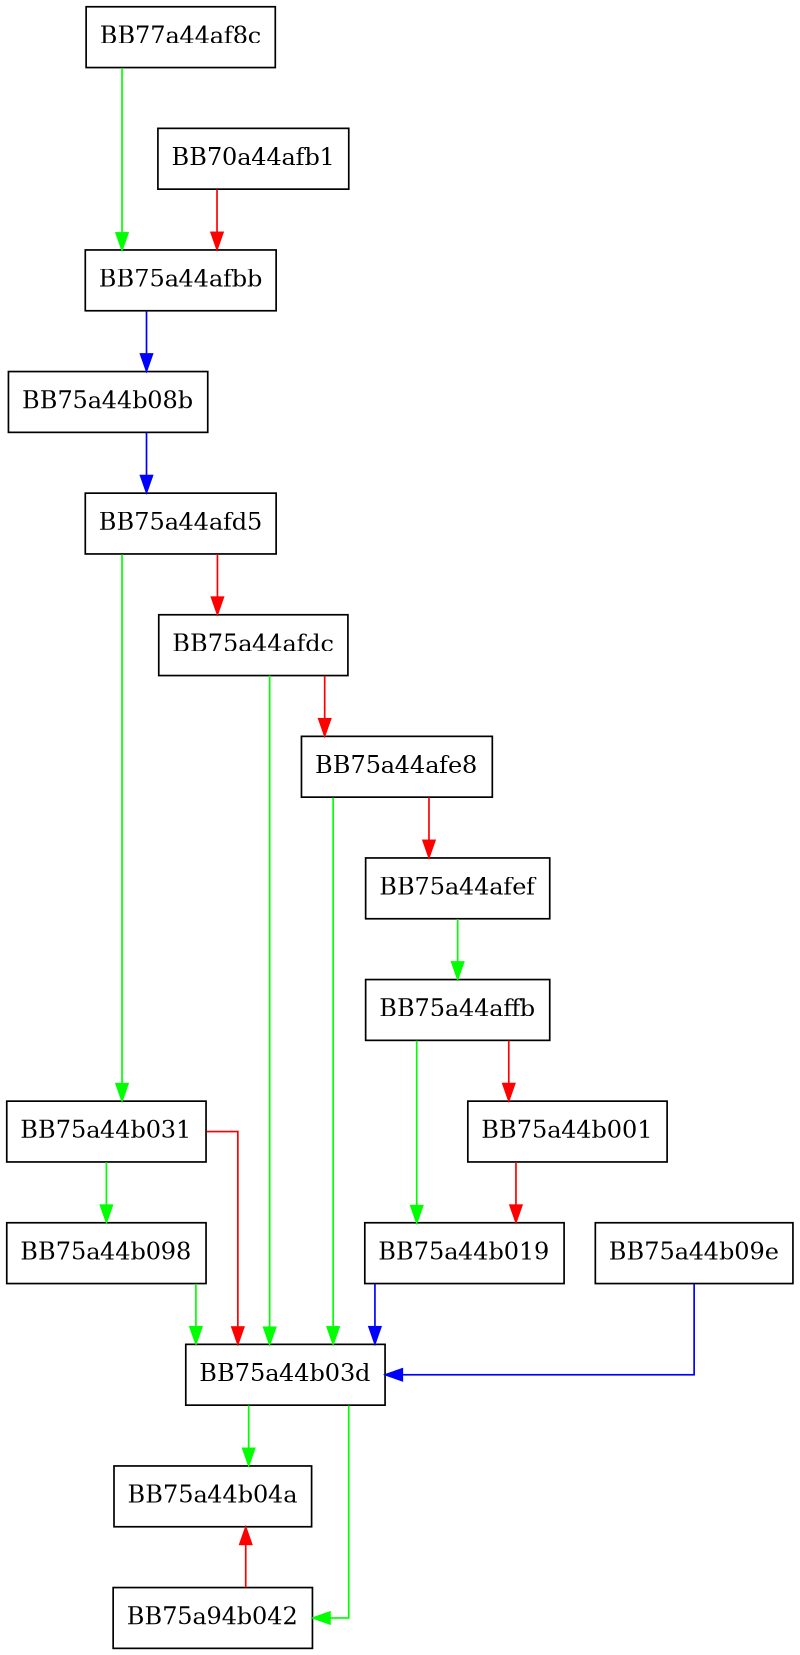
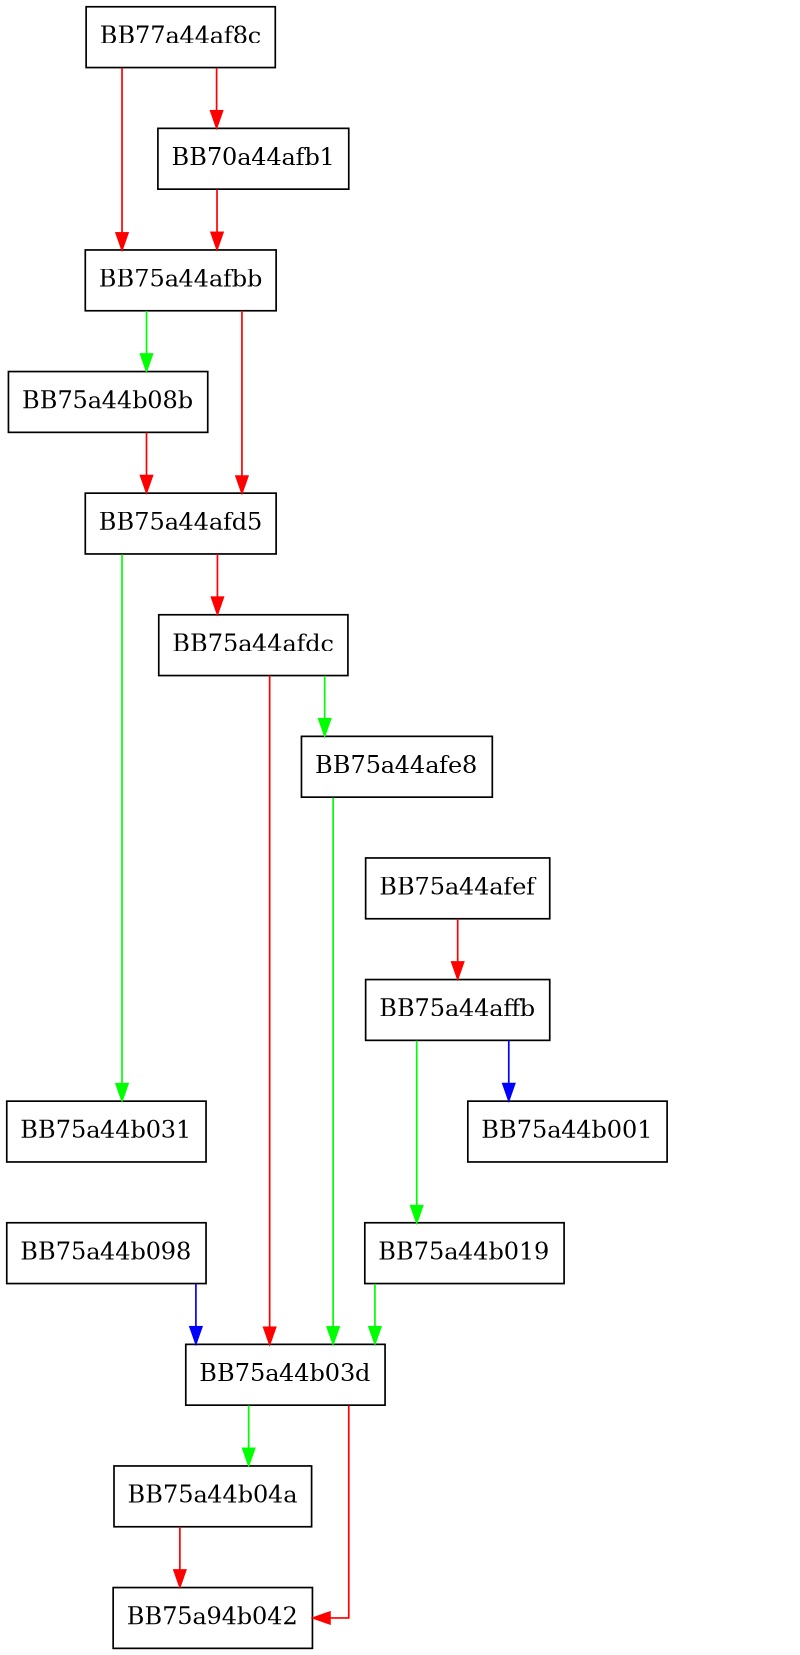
none -> (217, 89)
(122, 150) -> (122, 150)
(147, 333) -> (147, 333)
none -> (242, 394)
(147, 454) -> (147, 454)
(325, 697) -> (325, 697)
(429, 819) -> none
(458, 941) -> (458, 941)
(270, 1001) -> (270, 1001)
(509, 1062) -> (509, 1062)
(106, 1184) -> none
(516, 1184) -> none
(238, 1214) -> none
(694, 1253) -> none
(196, 1305) -> (196, 1305)
(375, 1305) -> (375, 1305)
(349, 1521) -> (349, 1521)
(246, 1566) -> (180, 1549)
